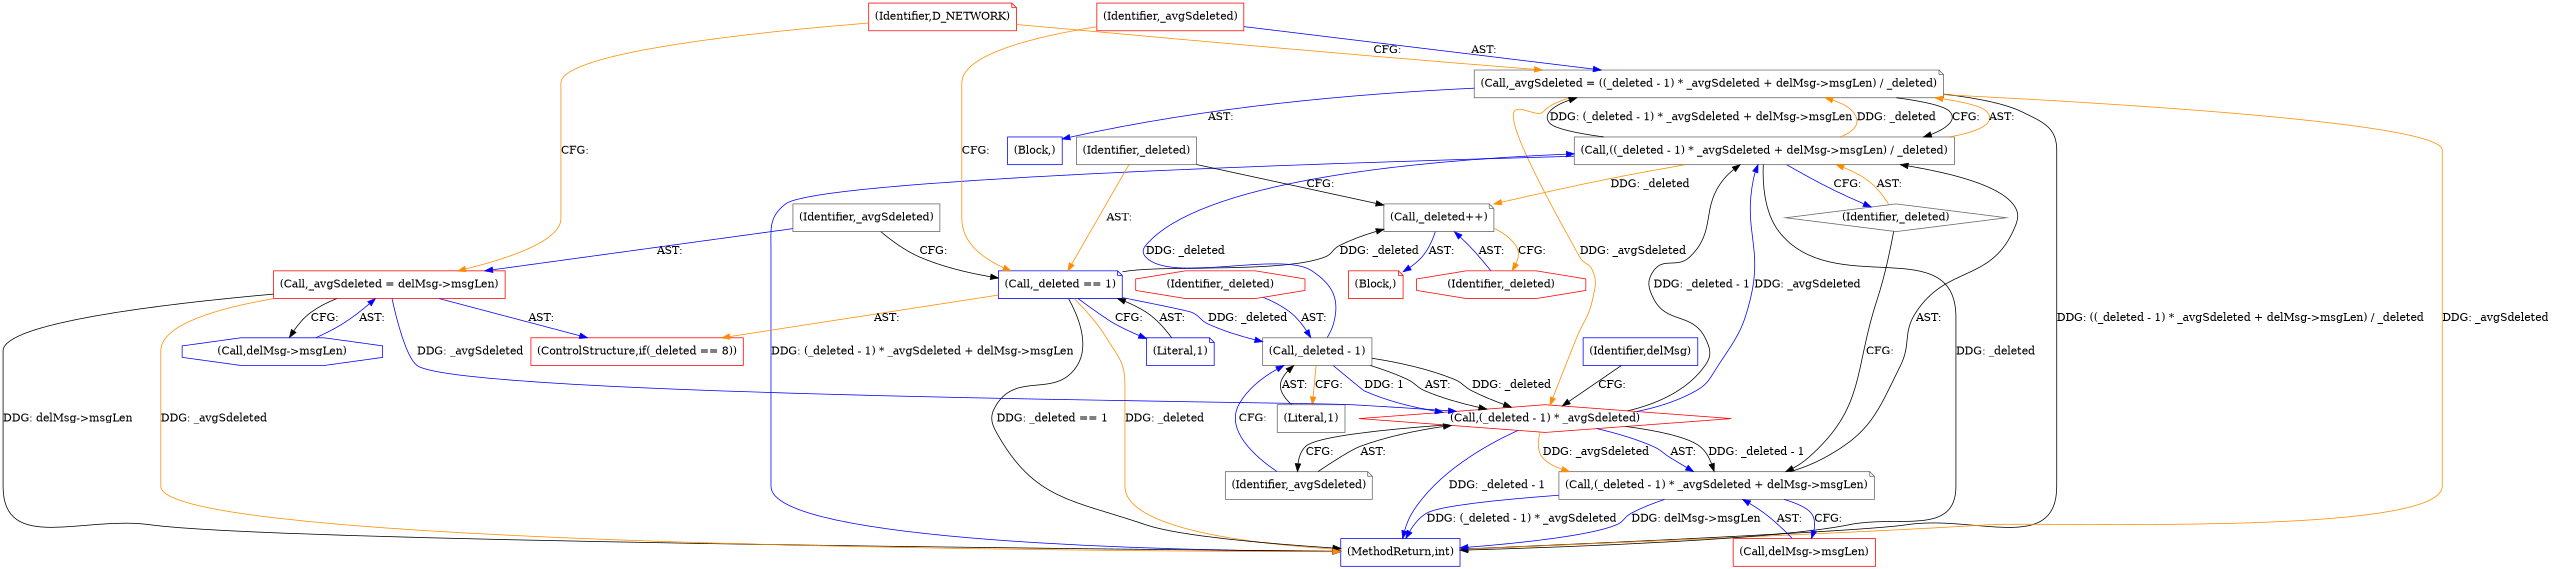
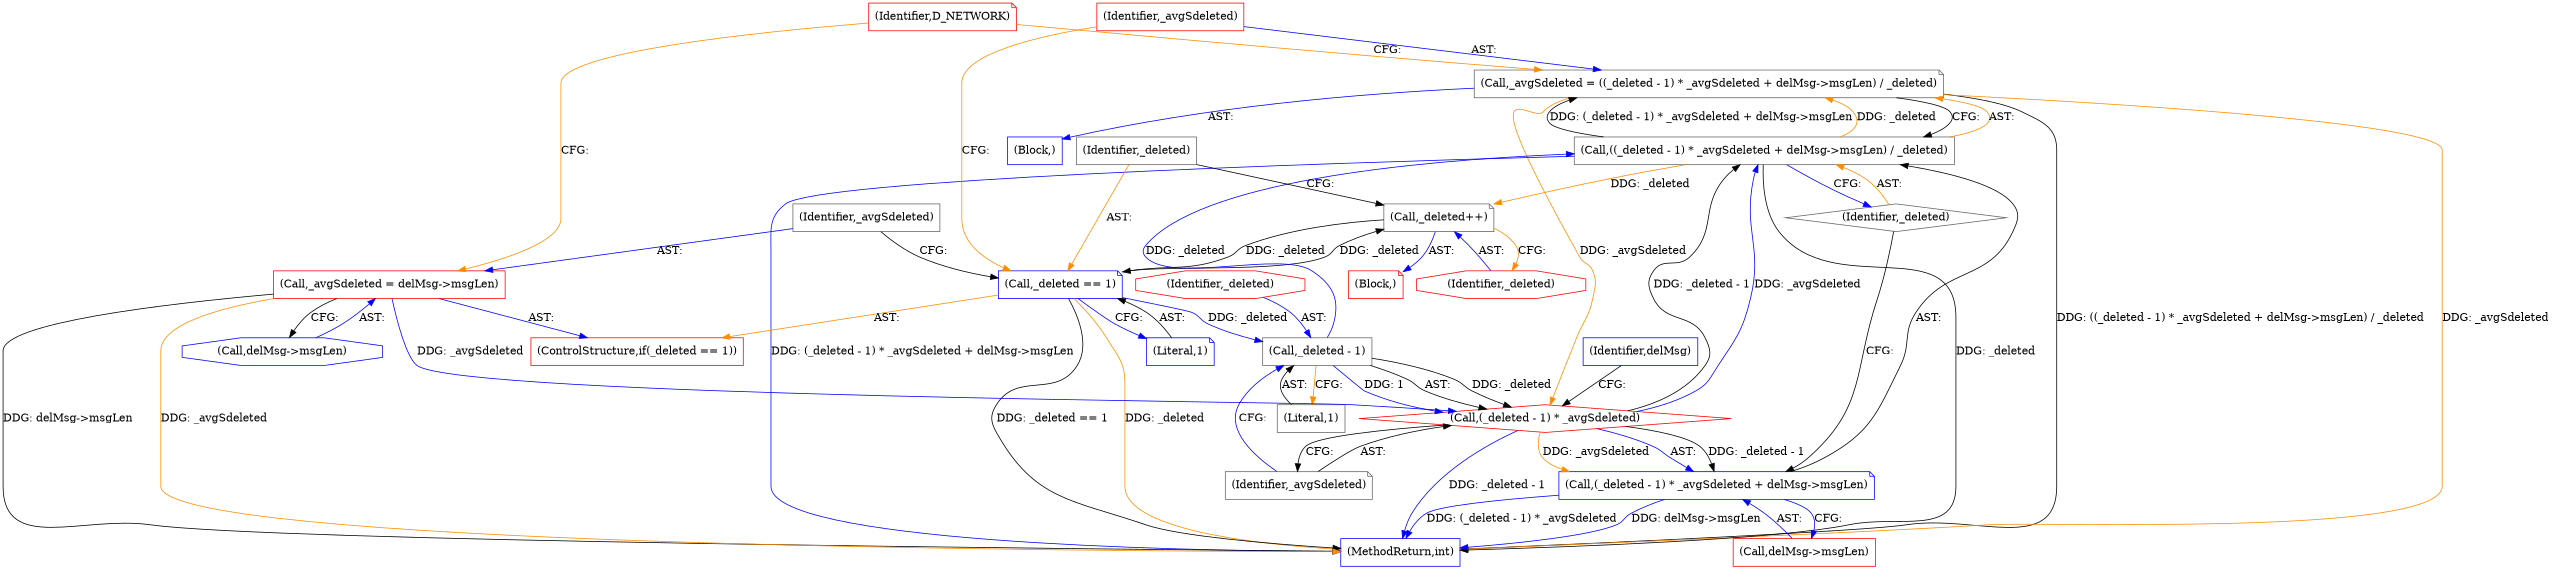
none -> (1255, 242)
(637, 352) -> (637, 352)
(1717, 486) -> (1717, 486)
